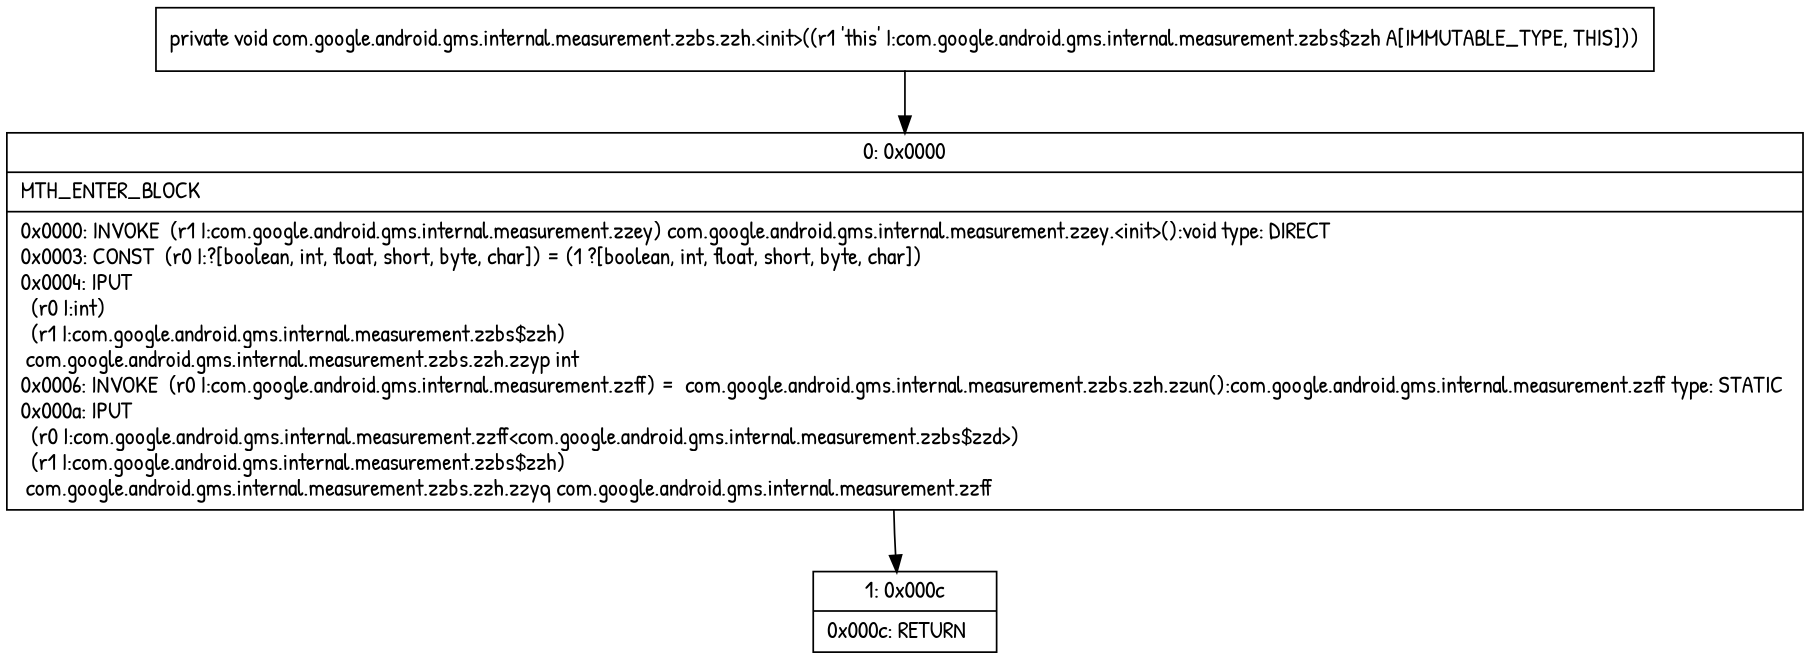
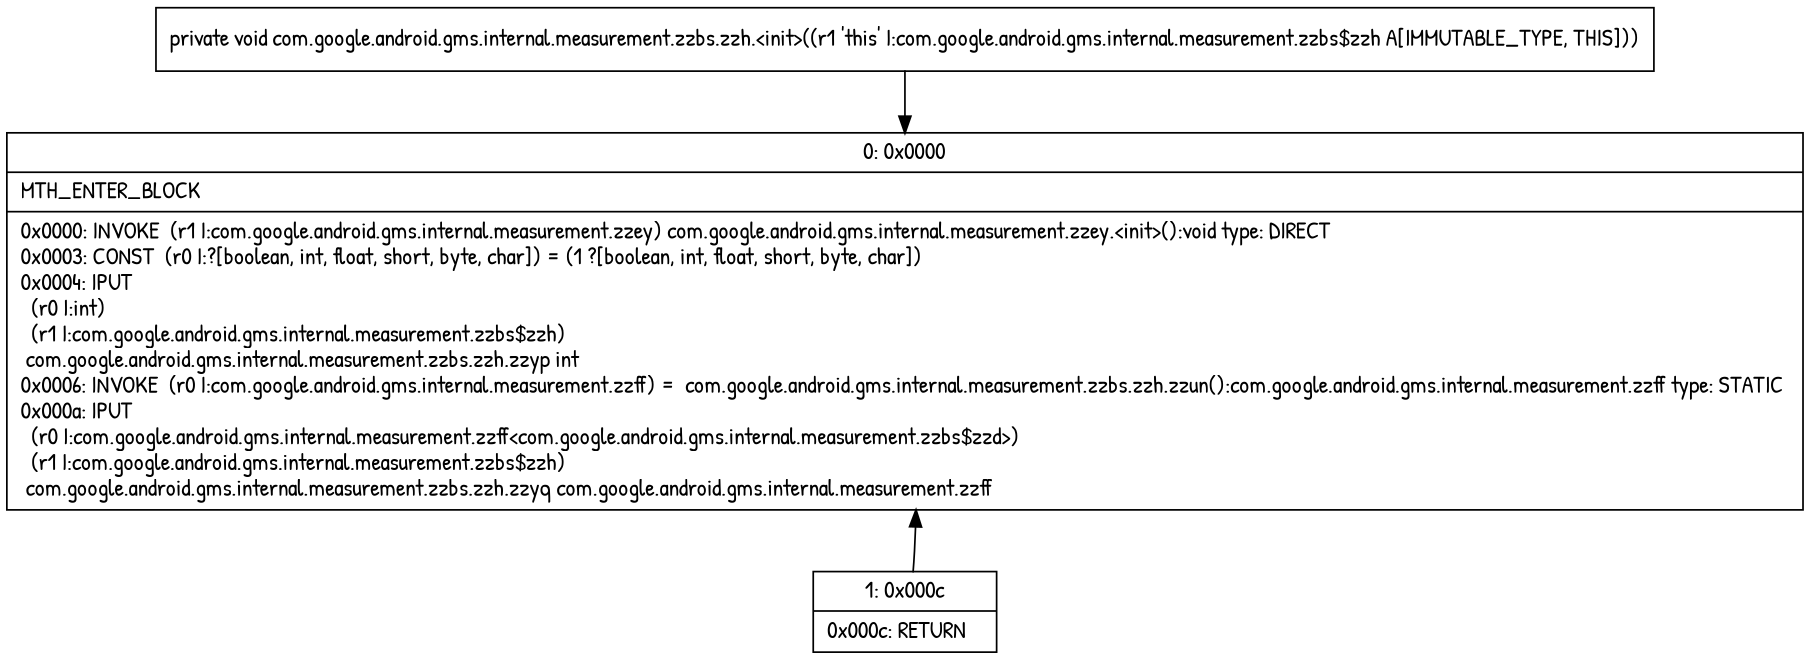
(895, 532) -> (915, 550)
